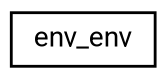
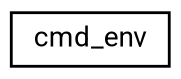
(83, 39) -> (90, 39)
